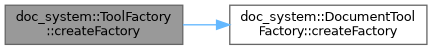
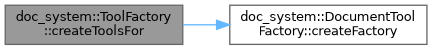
(94, 25) -> (94, 25)
